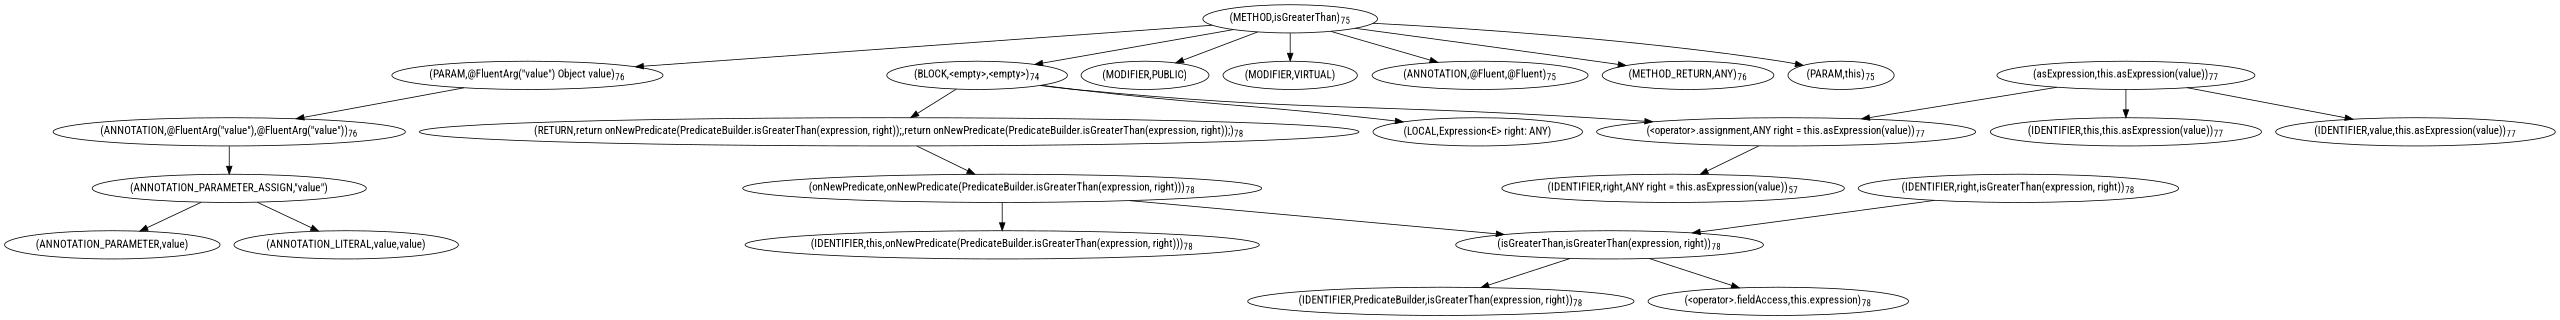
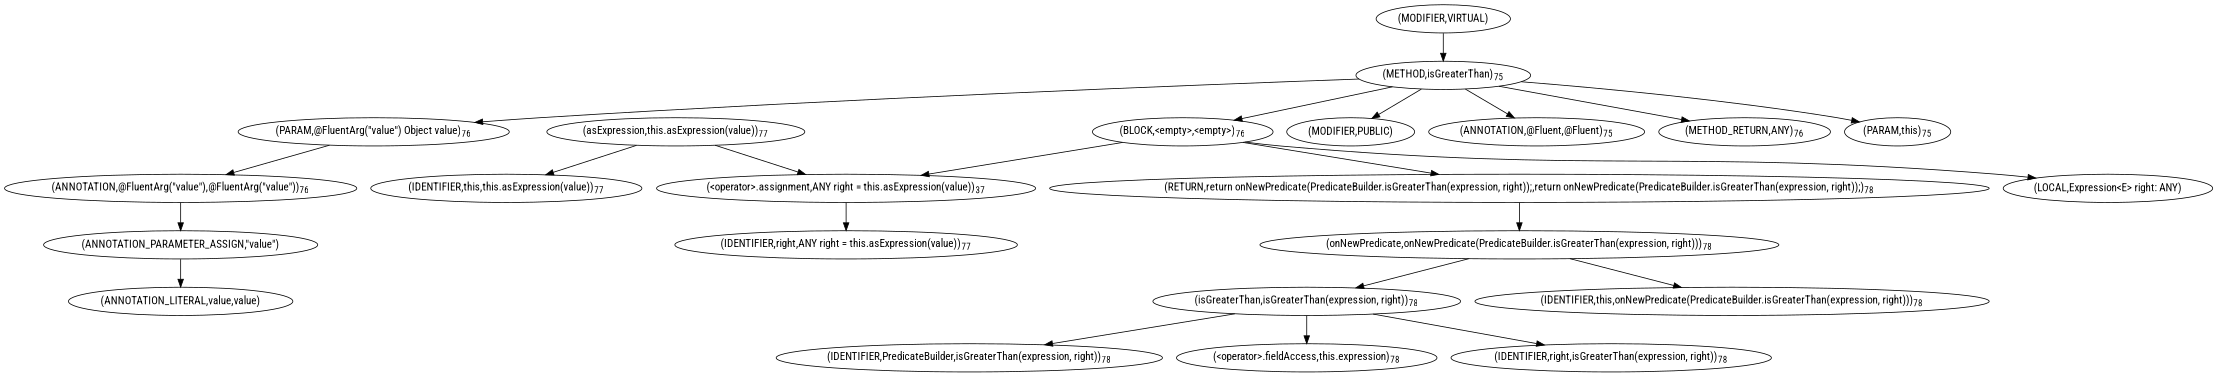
(1290, 43) -> (1443, 43)
(1035, 74) -> (1241, 131)
(1921, 131) -> (981, 187)
(2415, 132) -> none
(1794, 187) -> (967, 244)
(1817, 216) -> (1455, 329)
(112, 245) -> none
